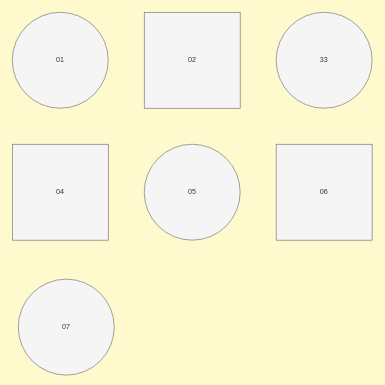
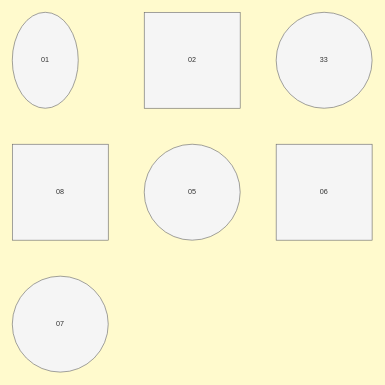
(60, 60) -> (45, 60)
(60, 192) -> (60, 192)
(66, 327) -> (60, 324)
